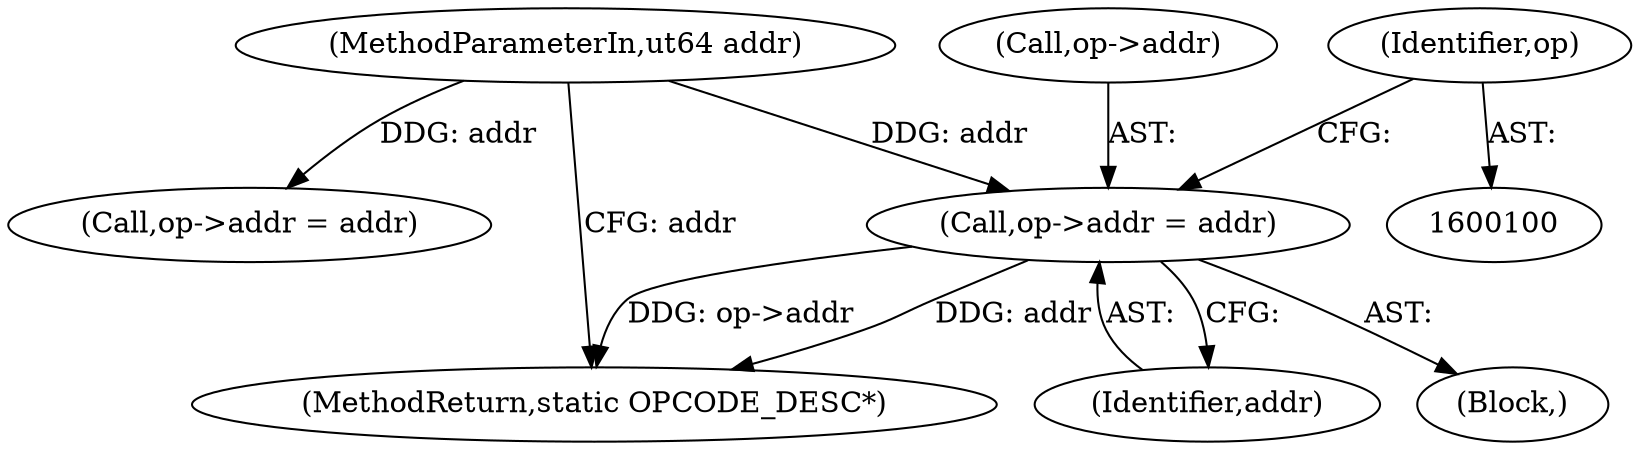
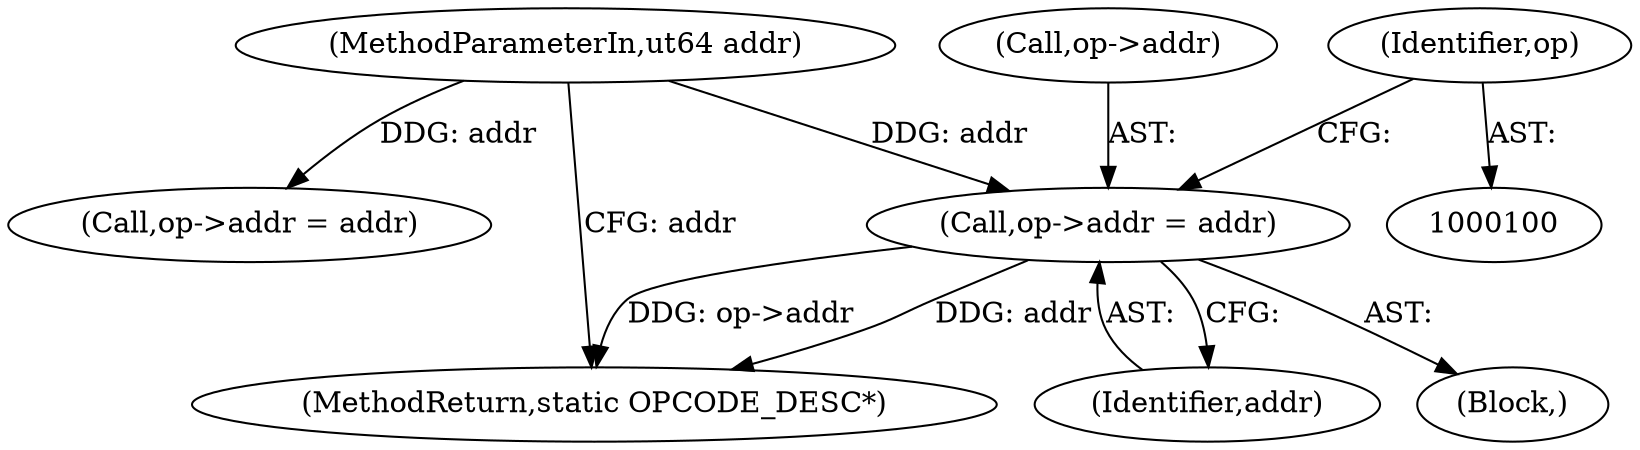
(1494, 225) -> (1494, 225)
